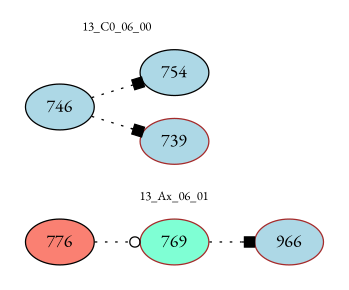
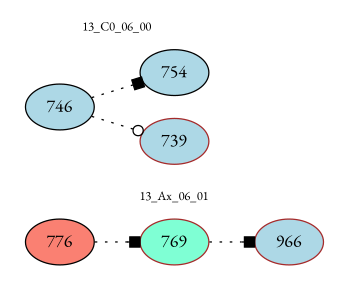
(112, 123) -> (112, 123)
(112, 242) -> (112, 242)
